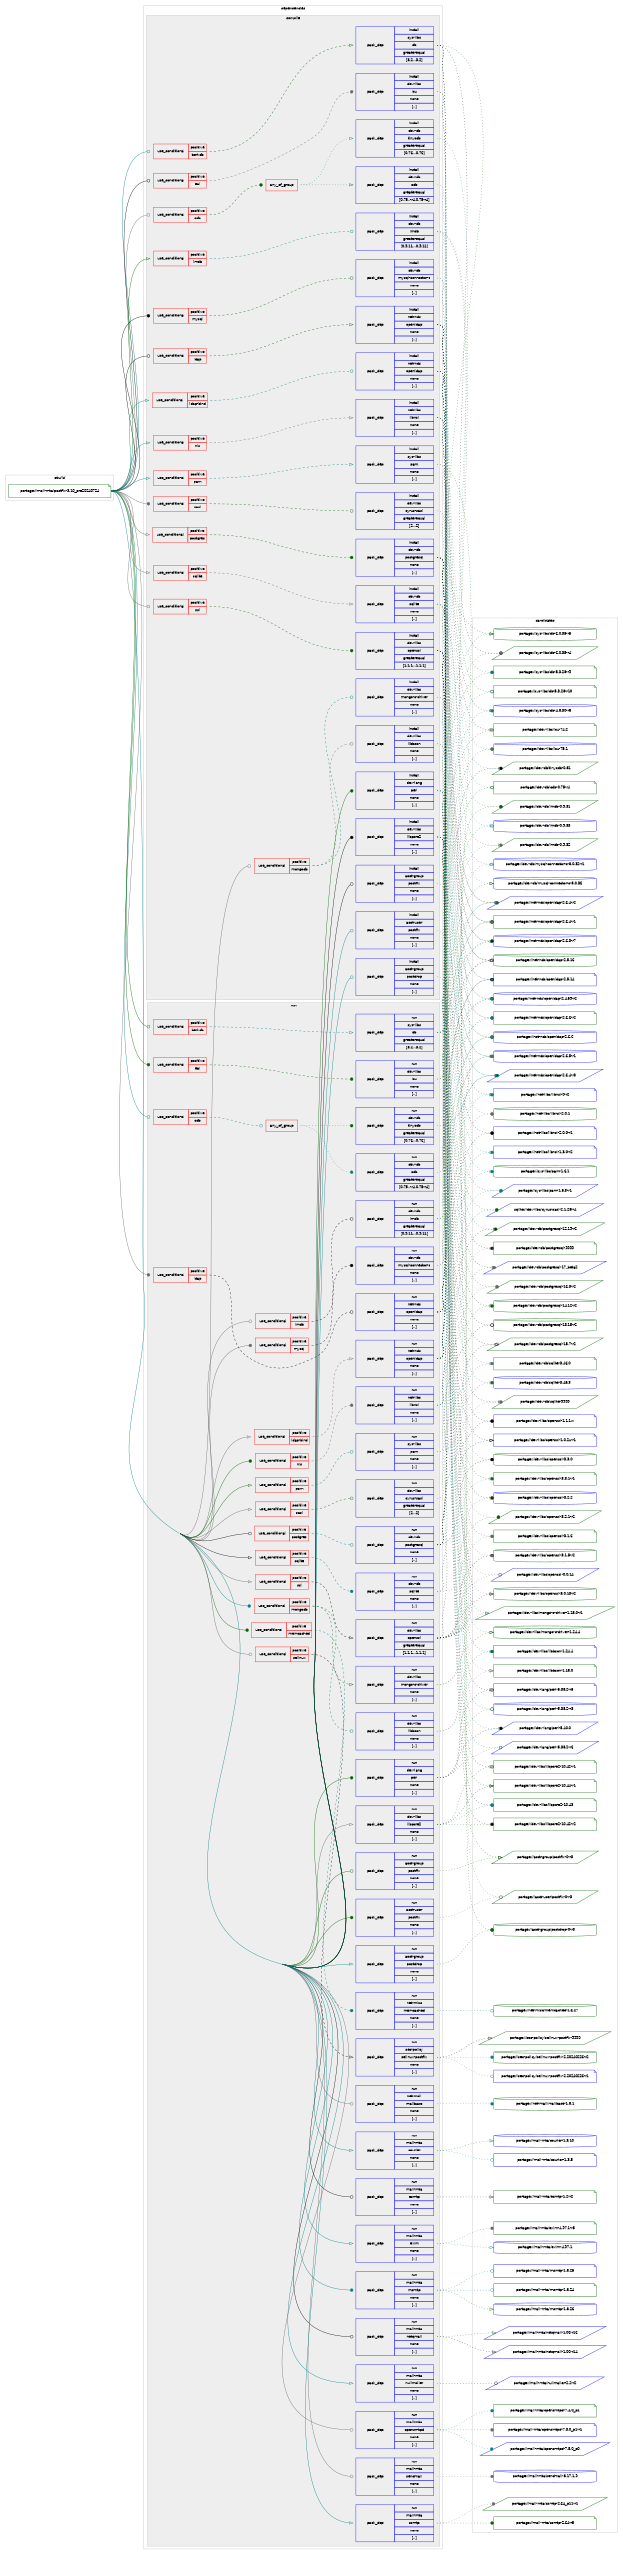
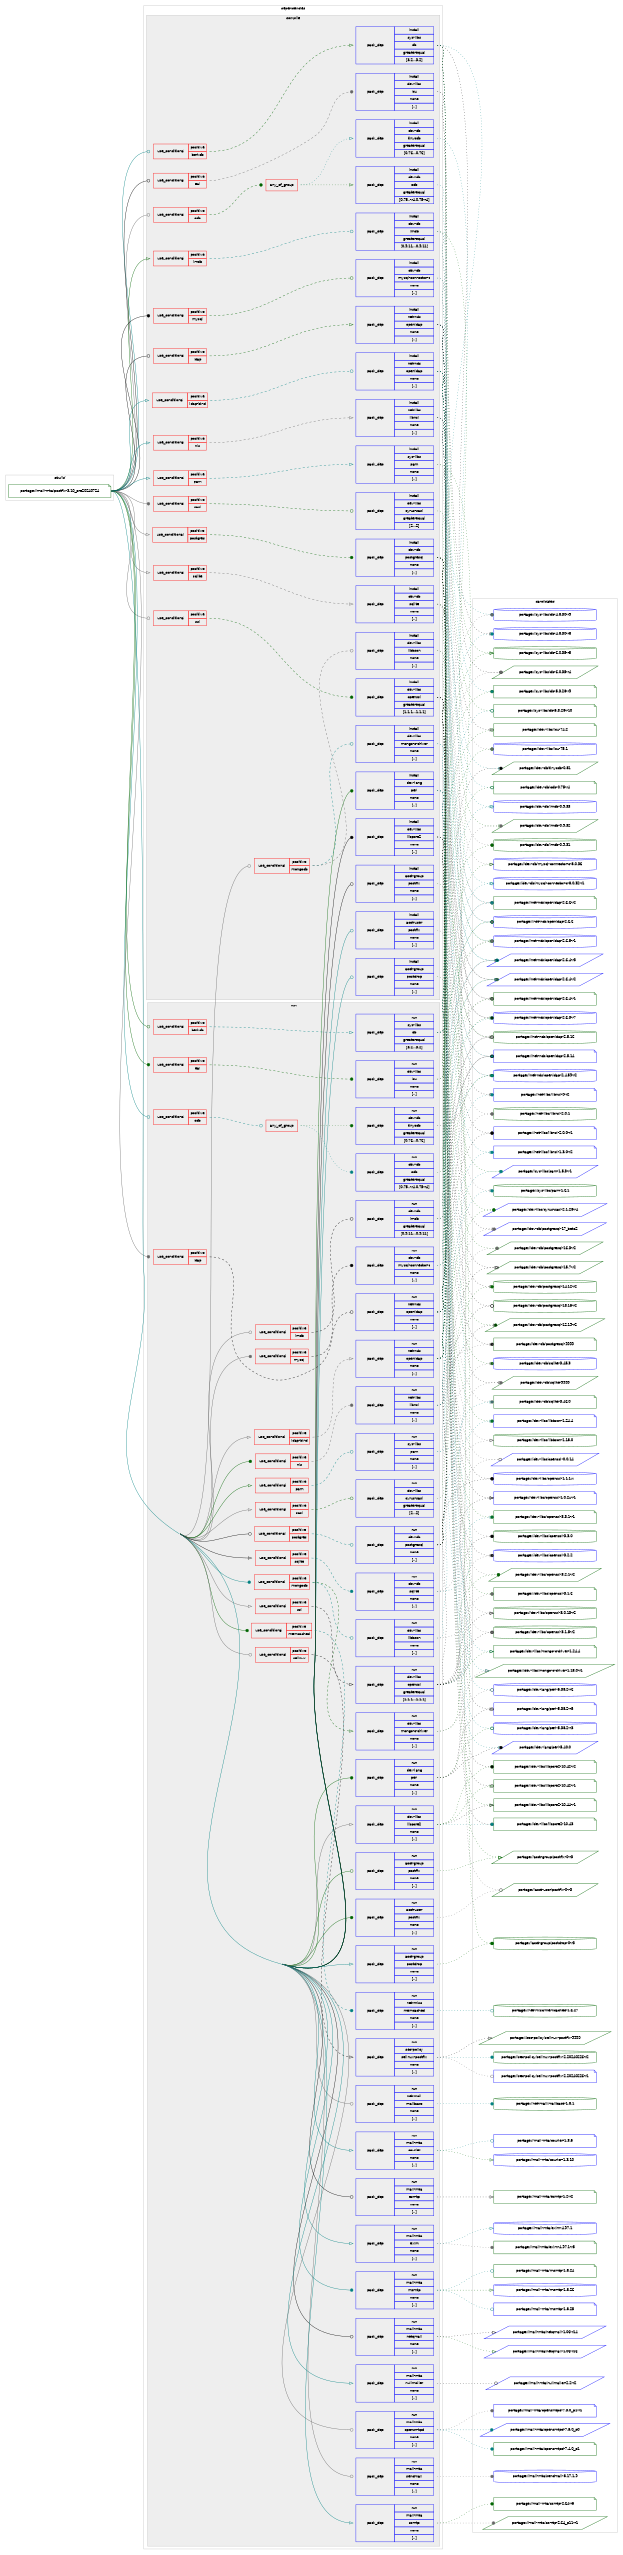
none -> (545, 615)
(545, 807) -> (545, 845)
(545, 1210) -> (545, 1210)
(545, 1421) -> (545, 1479)
(545, 1632) -> (545, 1652)
(545, 1671) -> (545, 1440)
(545, 1748) -> (545, 1690)
